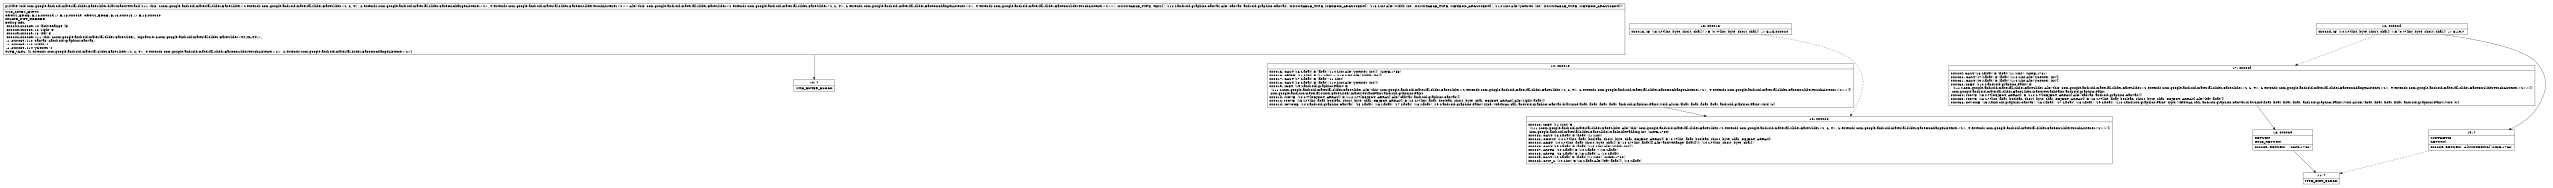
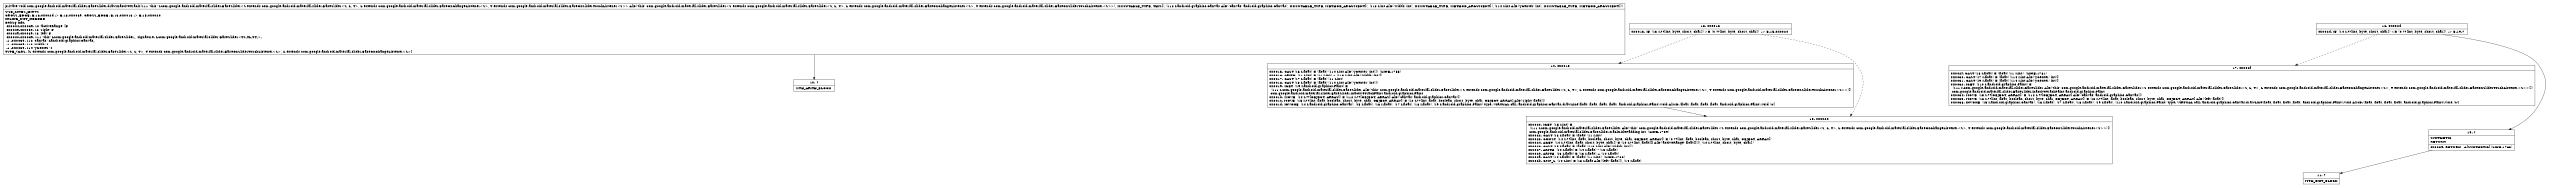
none -> (1659, 49)
(814, 88) -> (813, 88)
(1551, 125) -> (1551, 125)
(2283, 140) -> none
(2387, 162) -> (2387, 162)
